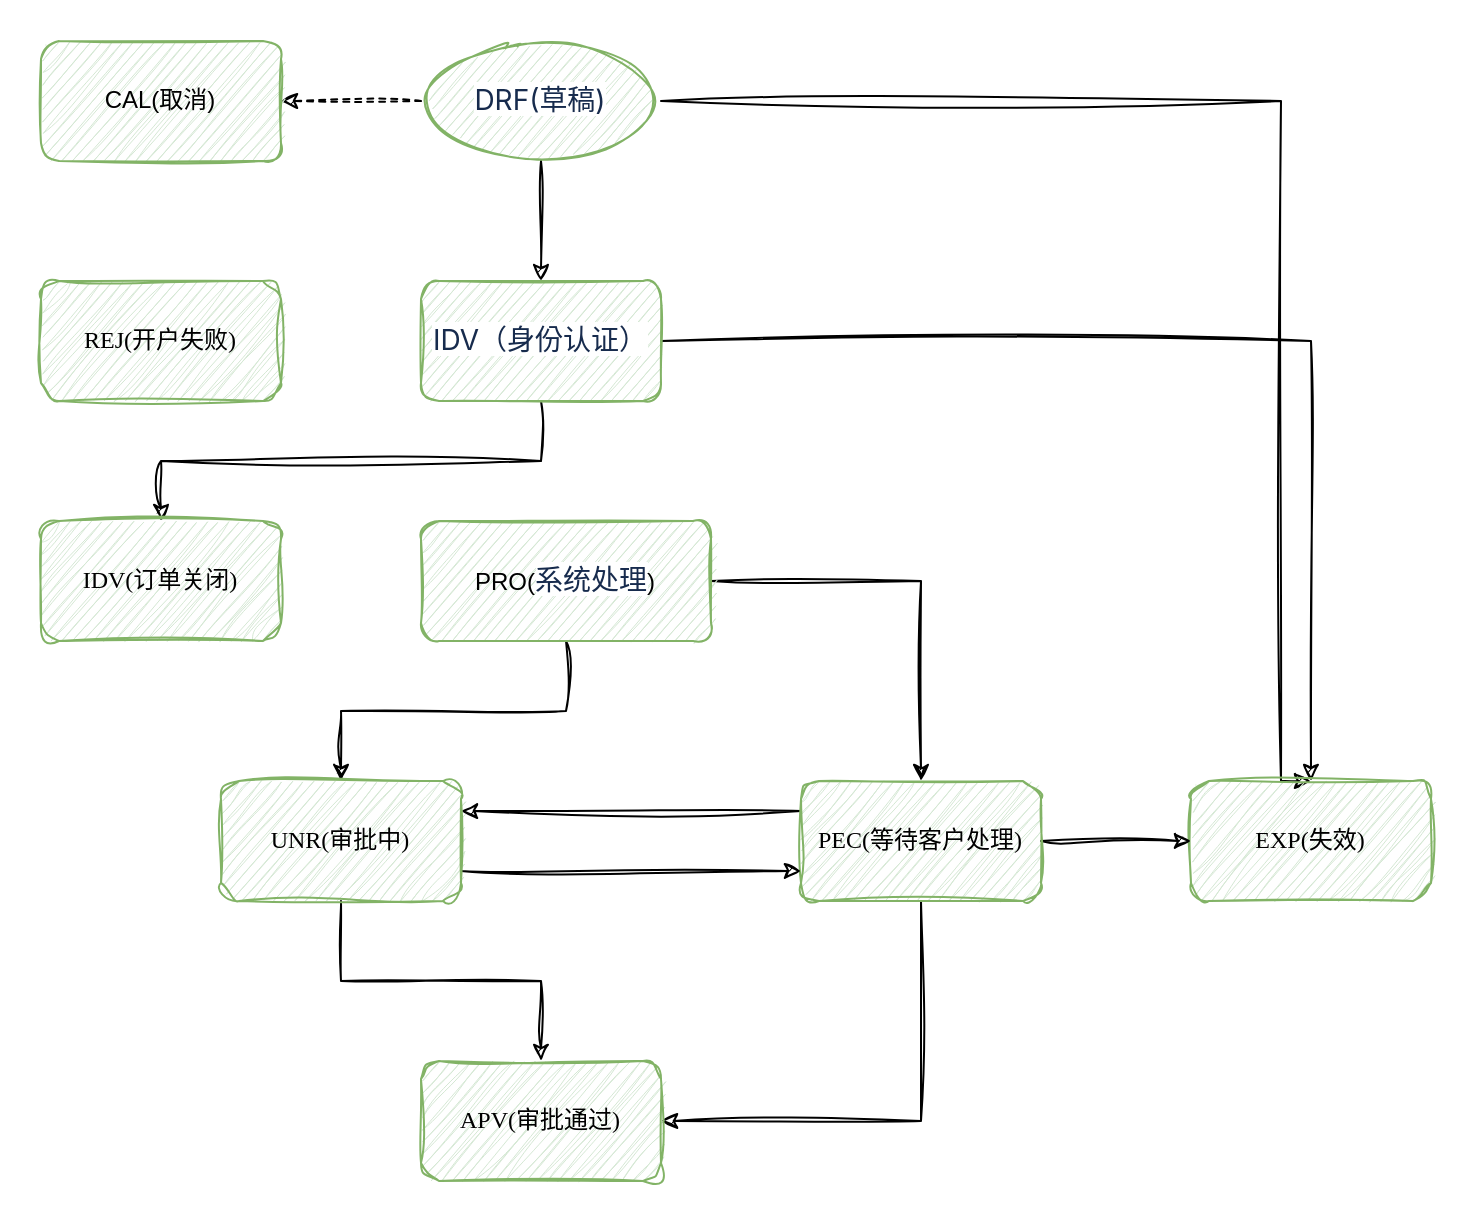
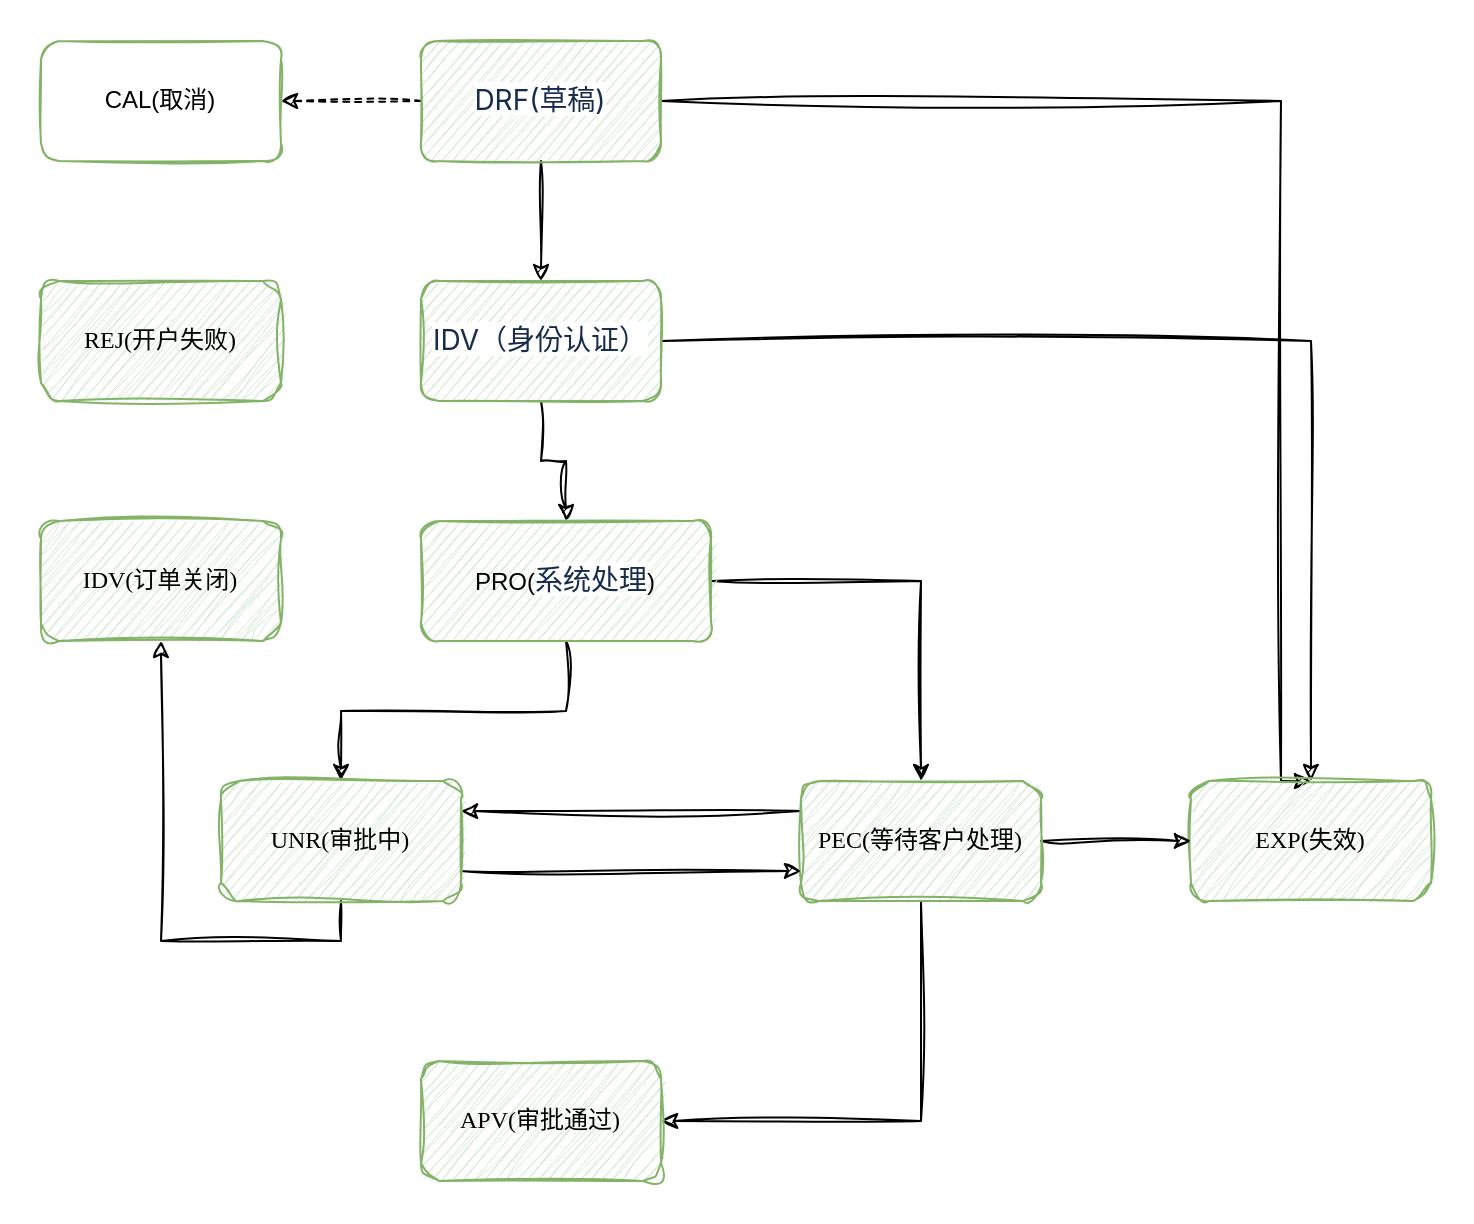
(161, 101) -> (161, 101)
(541, 101) -> (541, 101)
(198, 461) -> (566, 470)
(451, 981) -> (161, 891)
